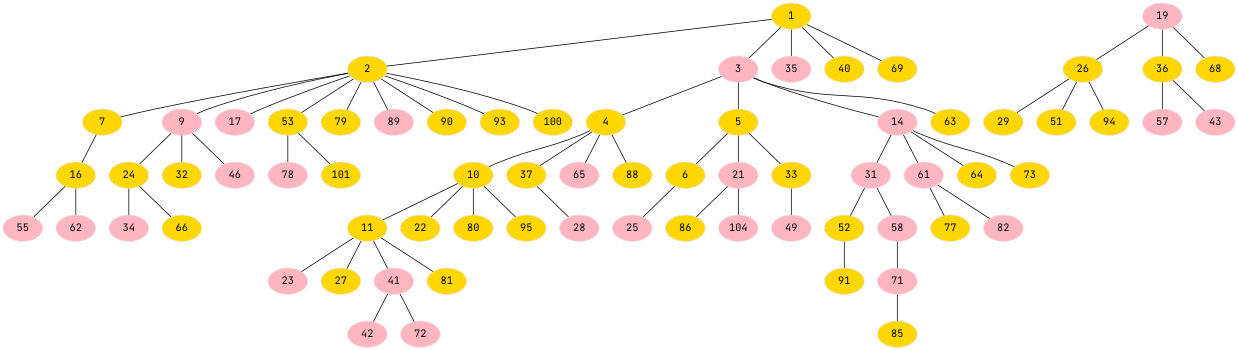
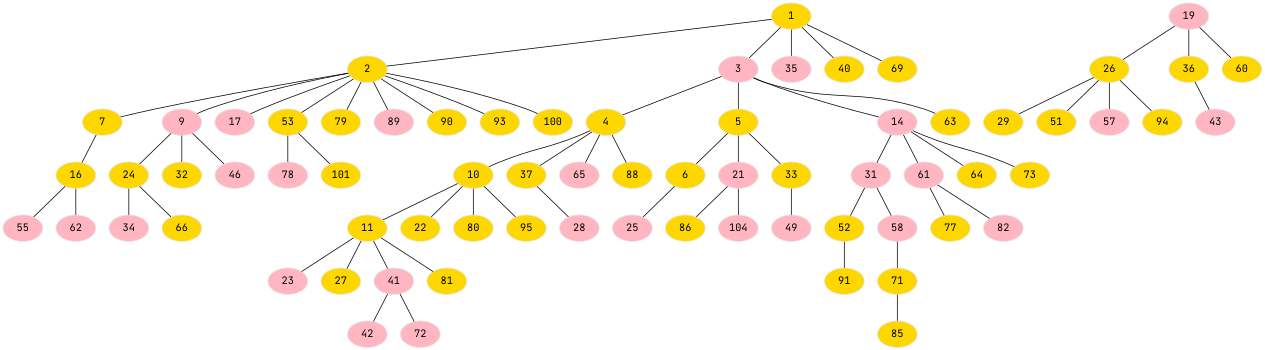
(1215, 69) -> (1242, 69)
(1162, 96) -> (1109, 96)
(897, 281) -> (897, 281)
